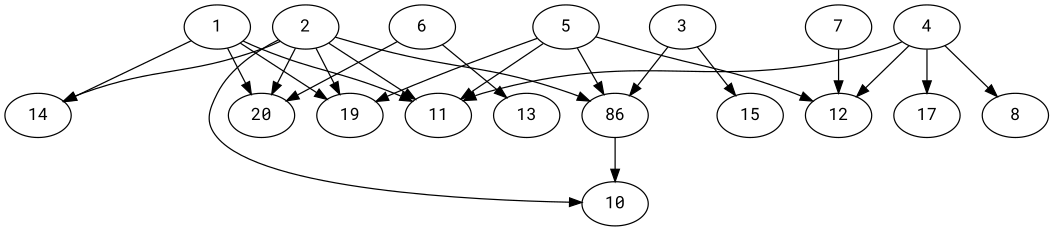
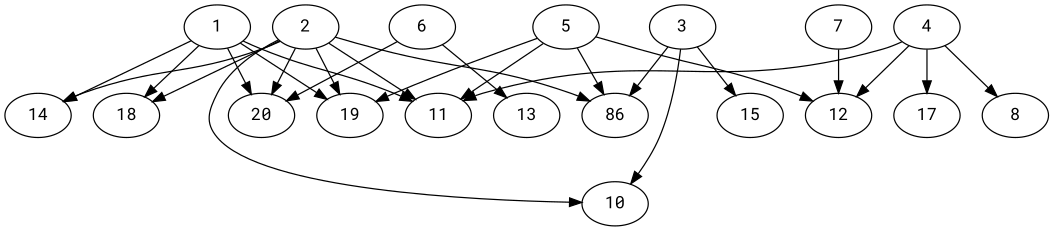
none -> (126, 115)
(615, 154) -> (668, 114)
